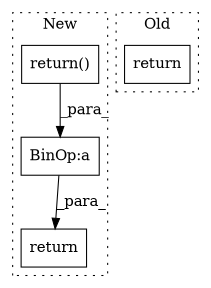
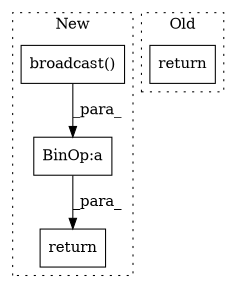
(60, 64) -> (73, 64)
